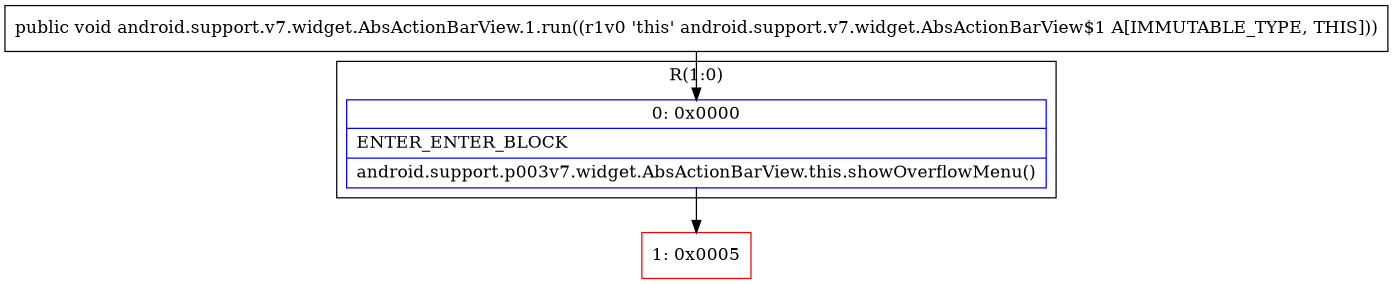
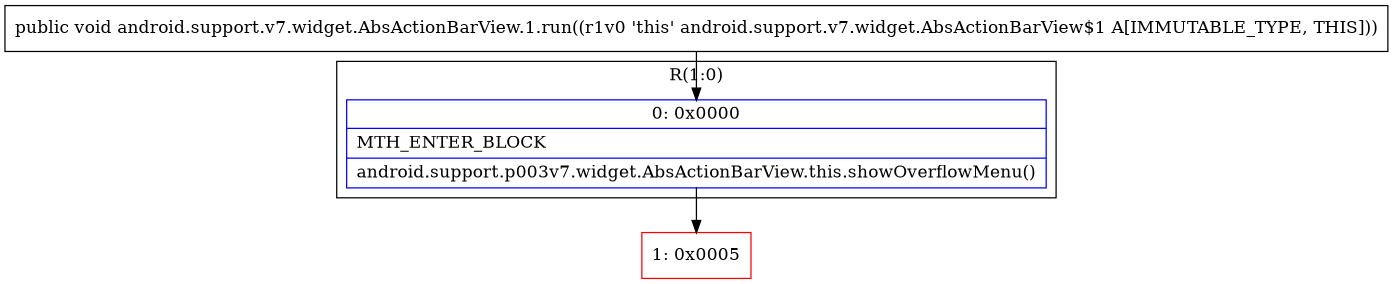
(463, 143) -> (452, 143)
